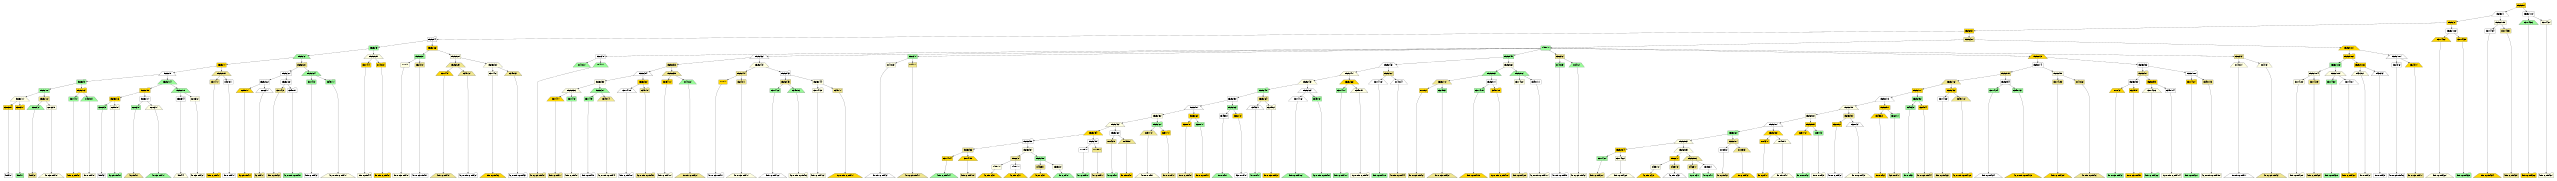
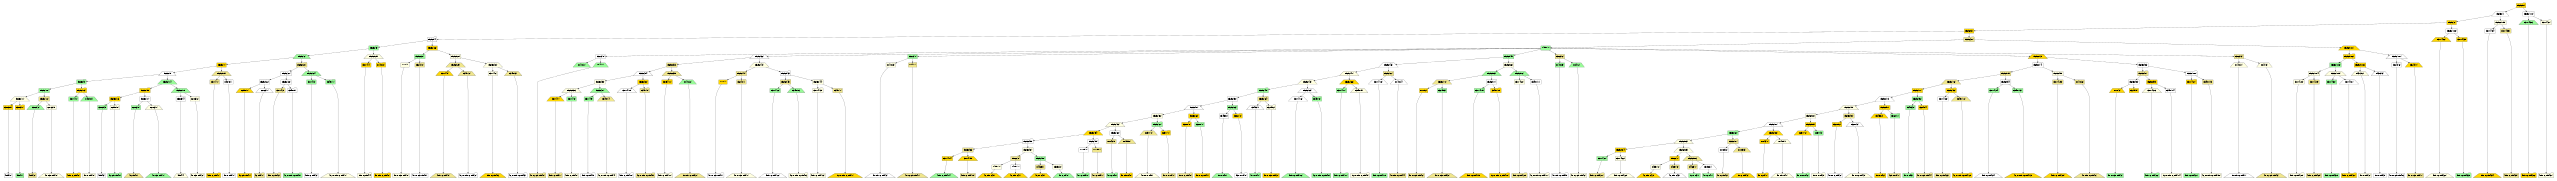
(2134, 176) -> none
